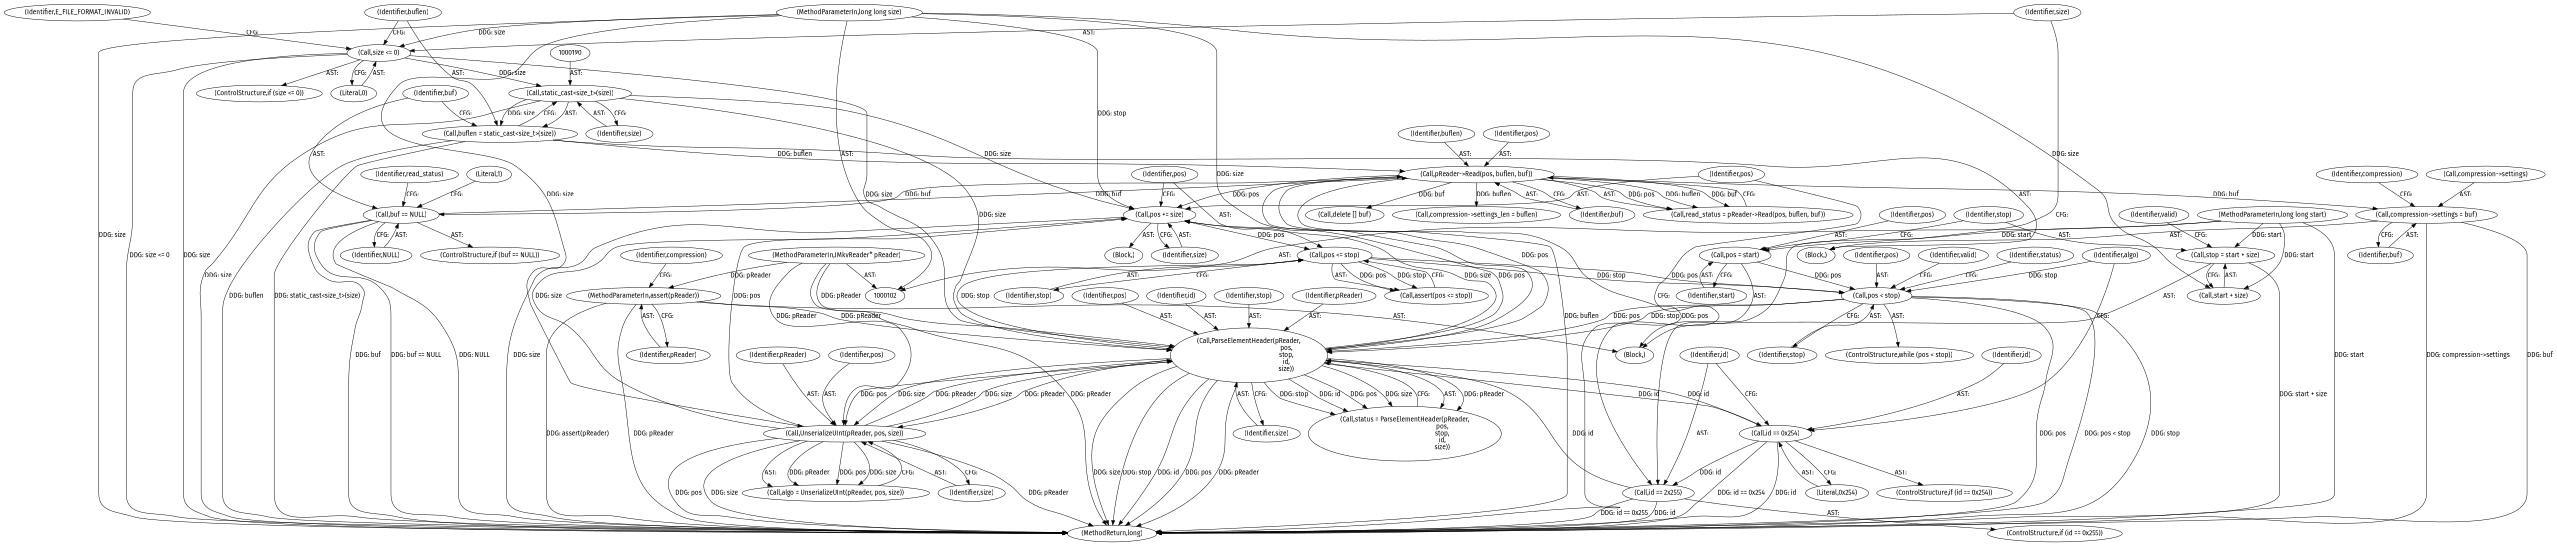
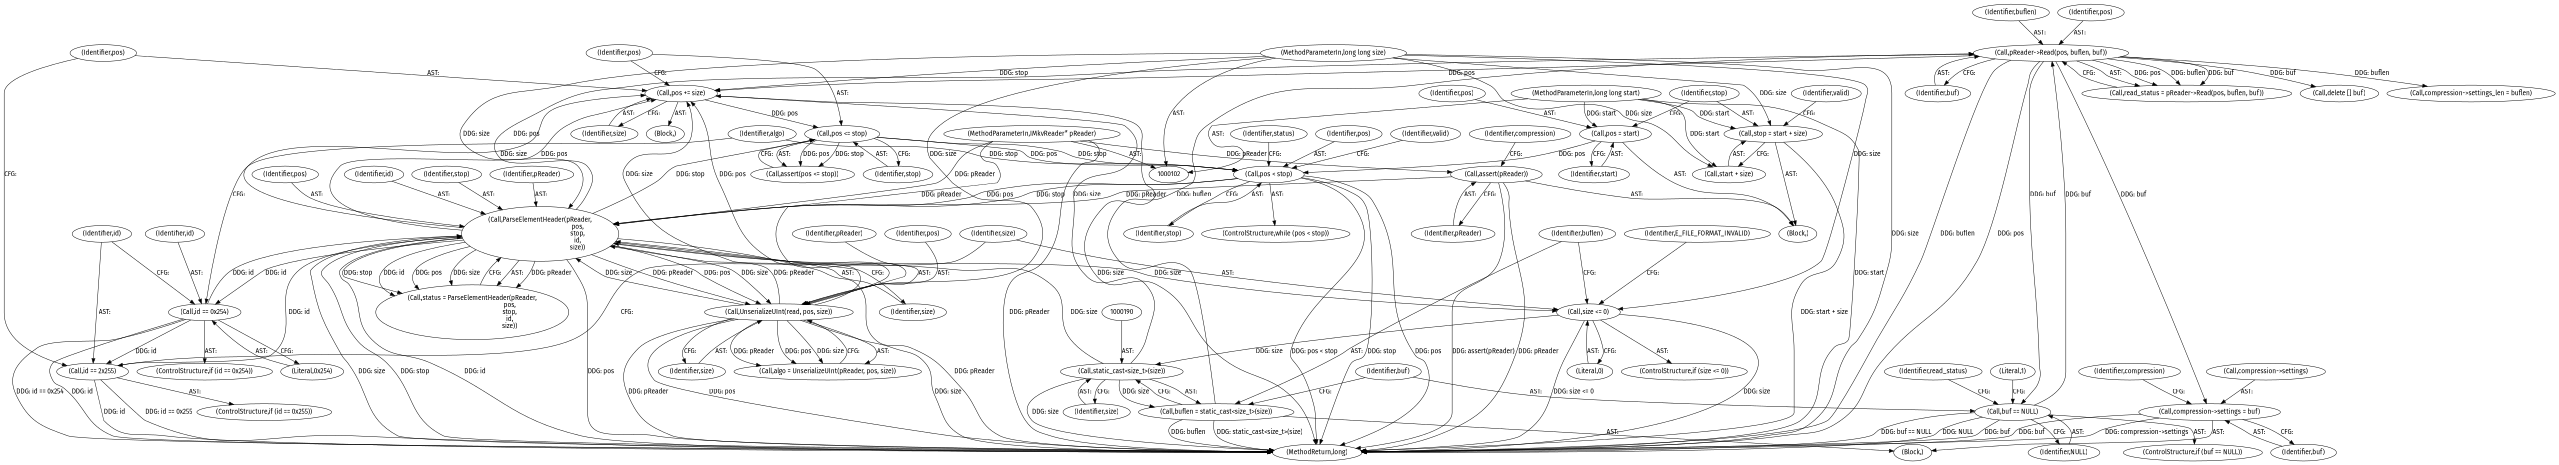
none -> (1591, 73)
(847, 103) -> (1084, 266)
(644, 296) -> (1496, 174)
(845, 434) -> (779, 312)
